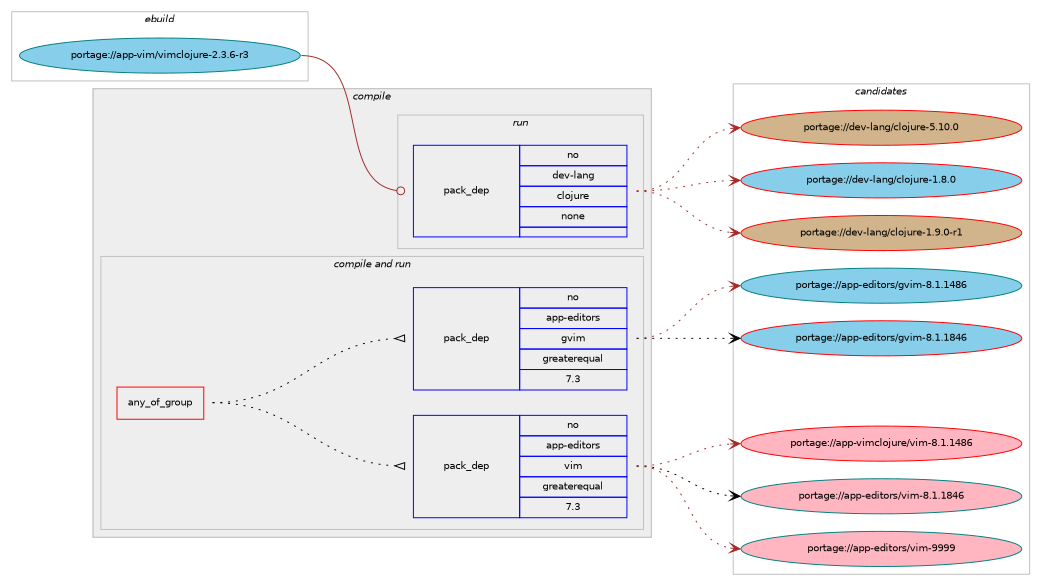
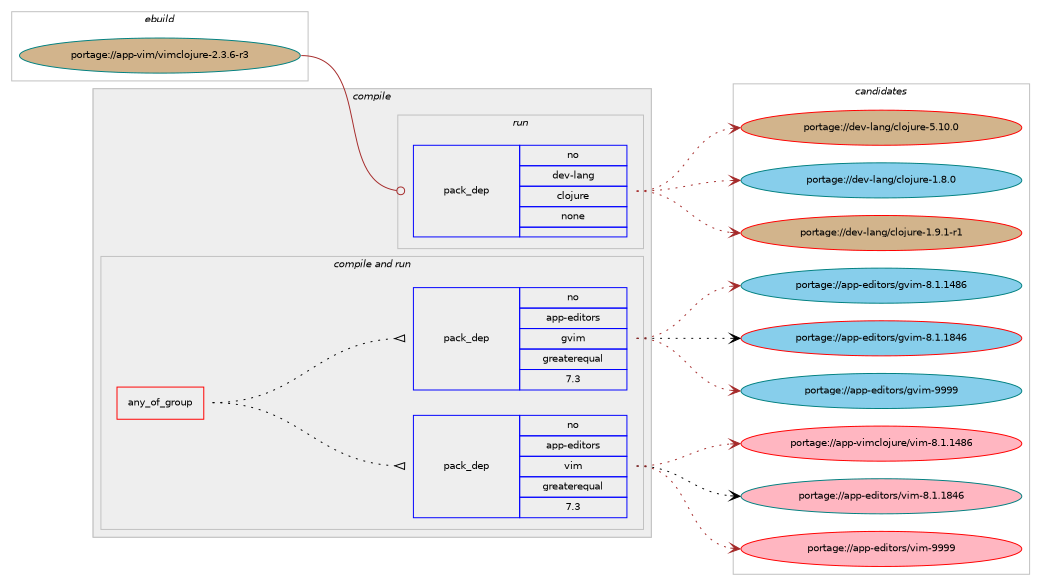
(160, 56) -> (160, 56)
(881, 180) -> (881, 180)
(881, 233) -> (881, 233)
none -> (881, 391)
(881, 549) -> (881, 549)
